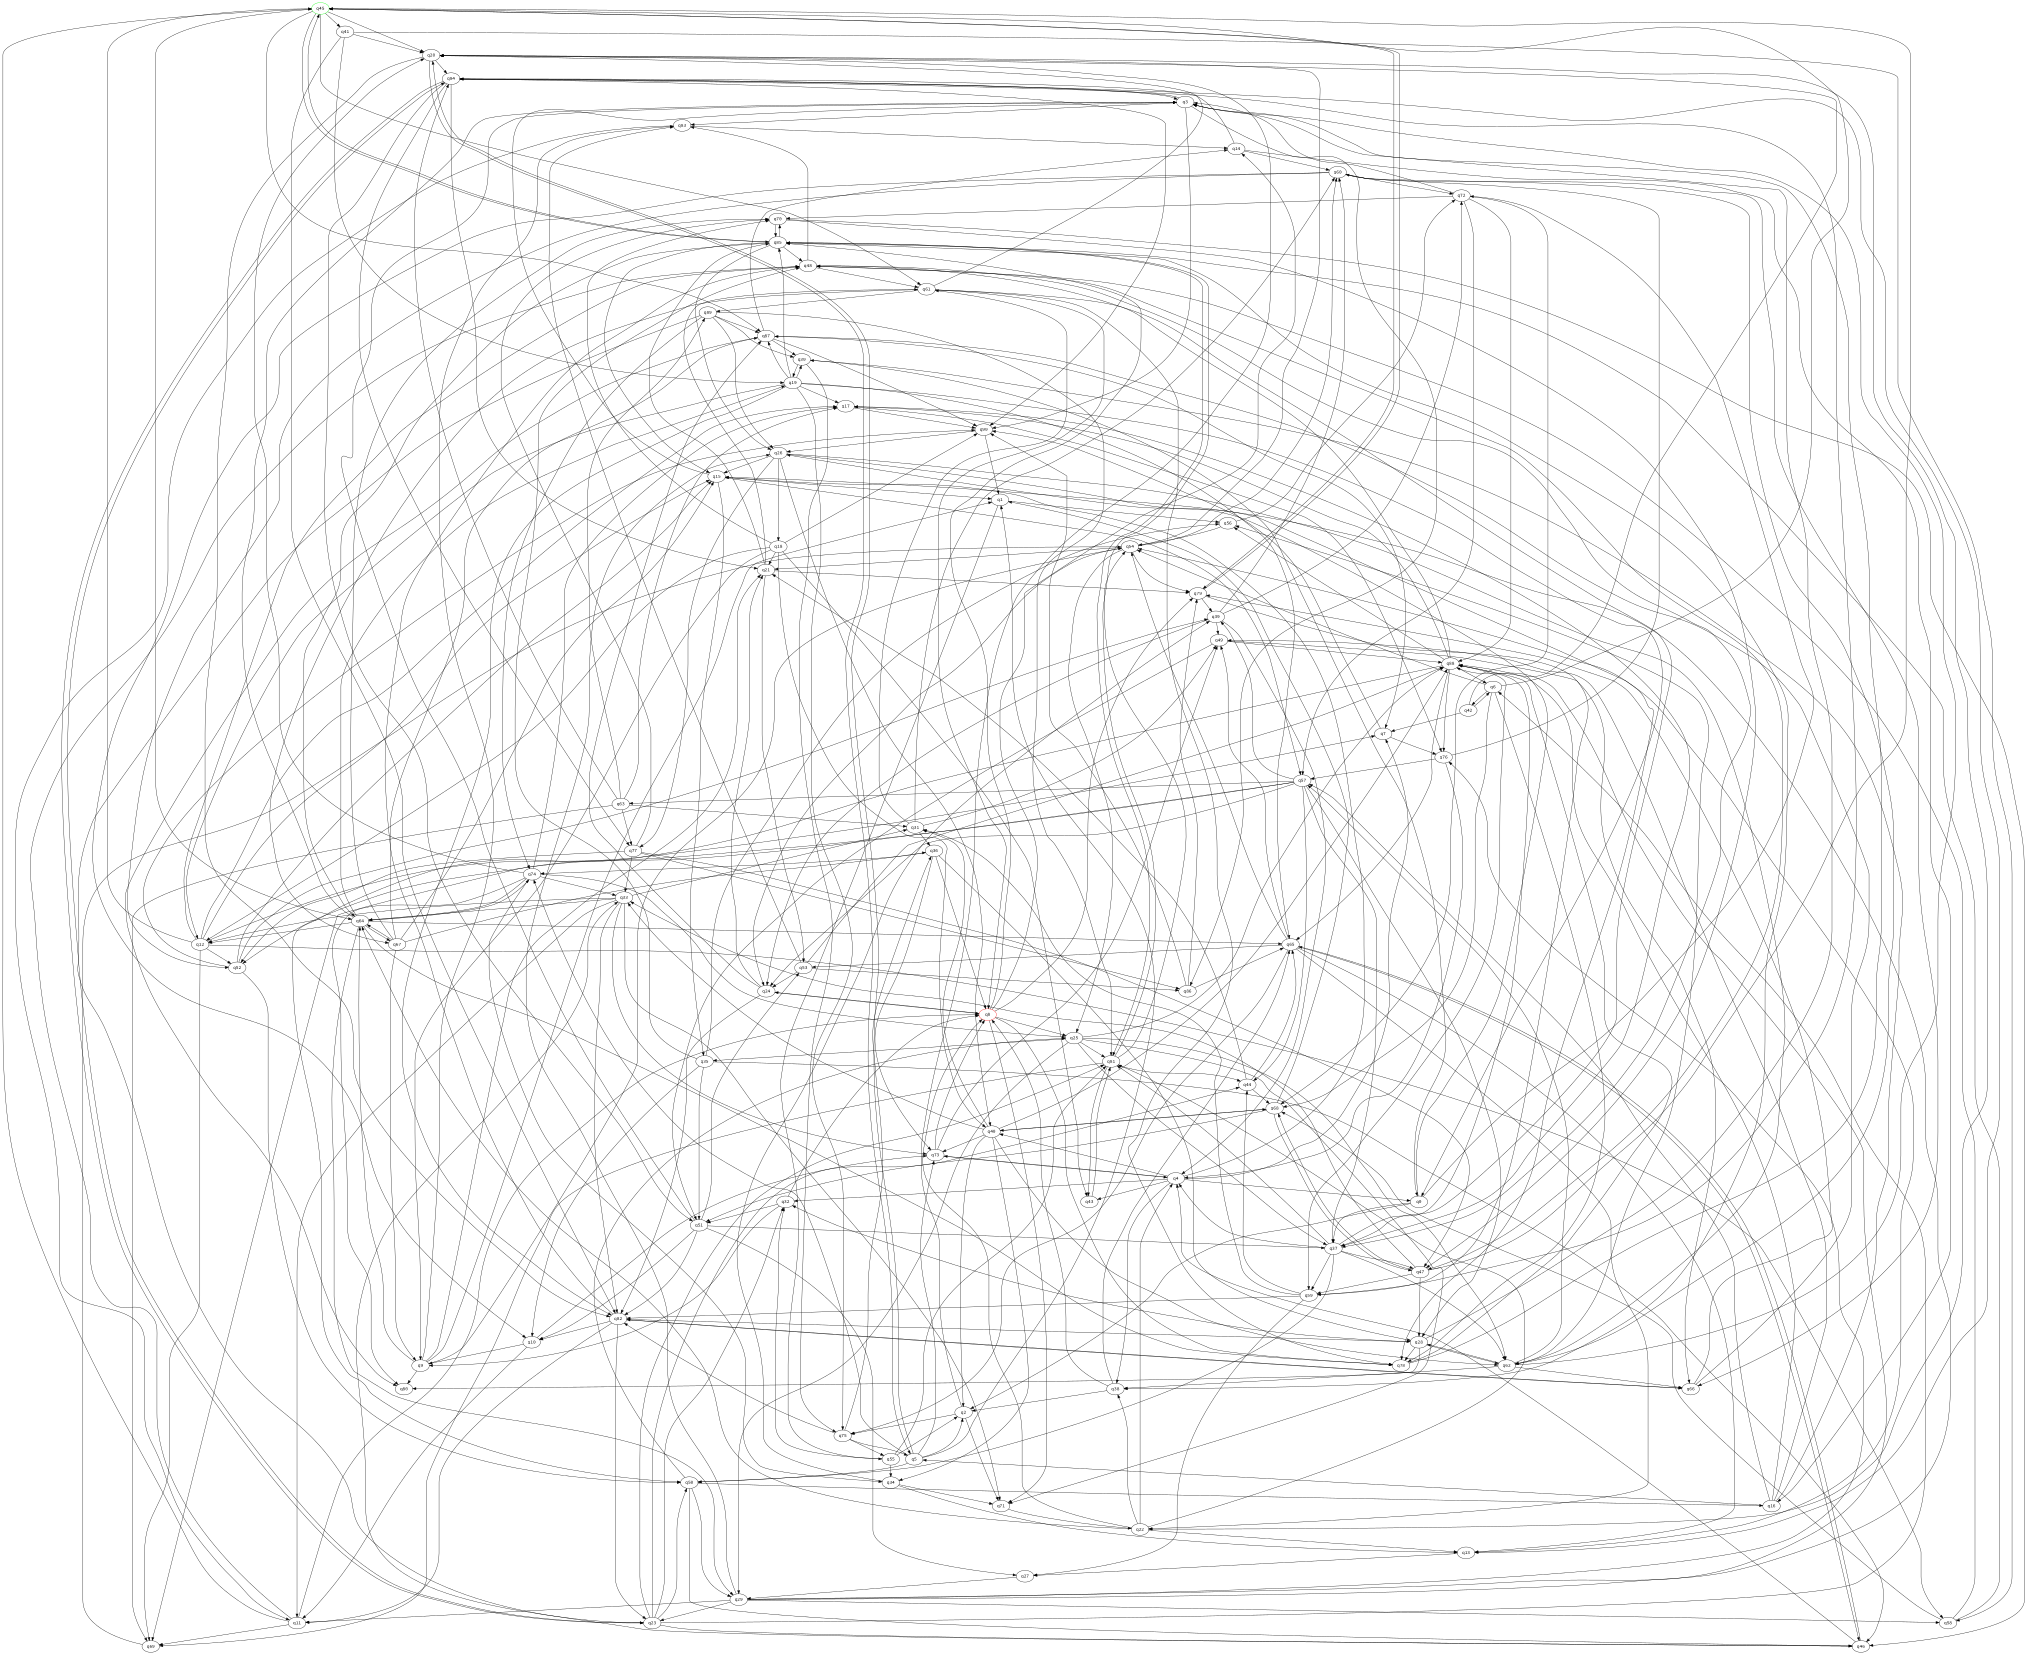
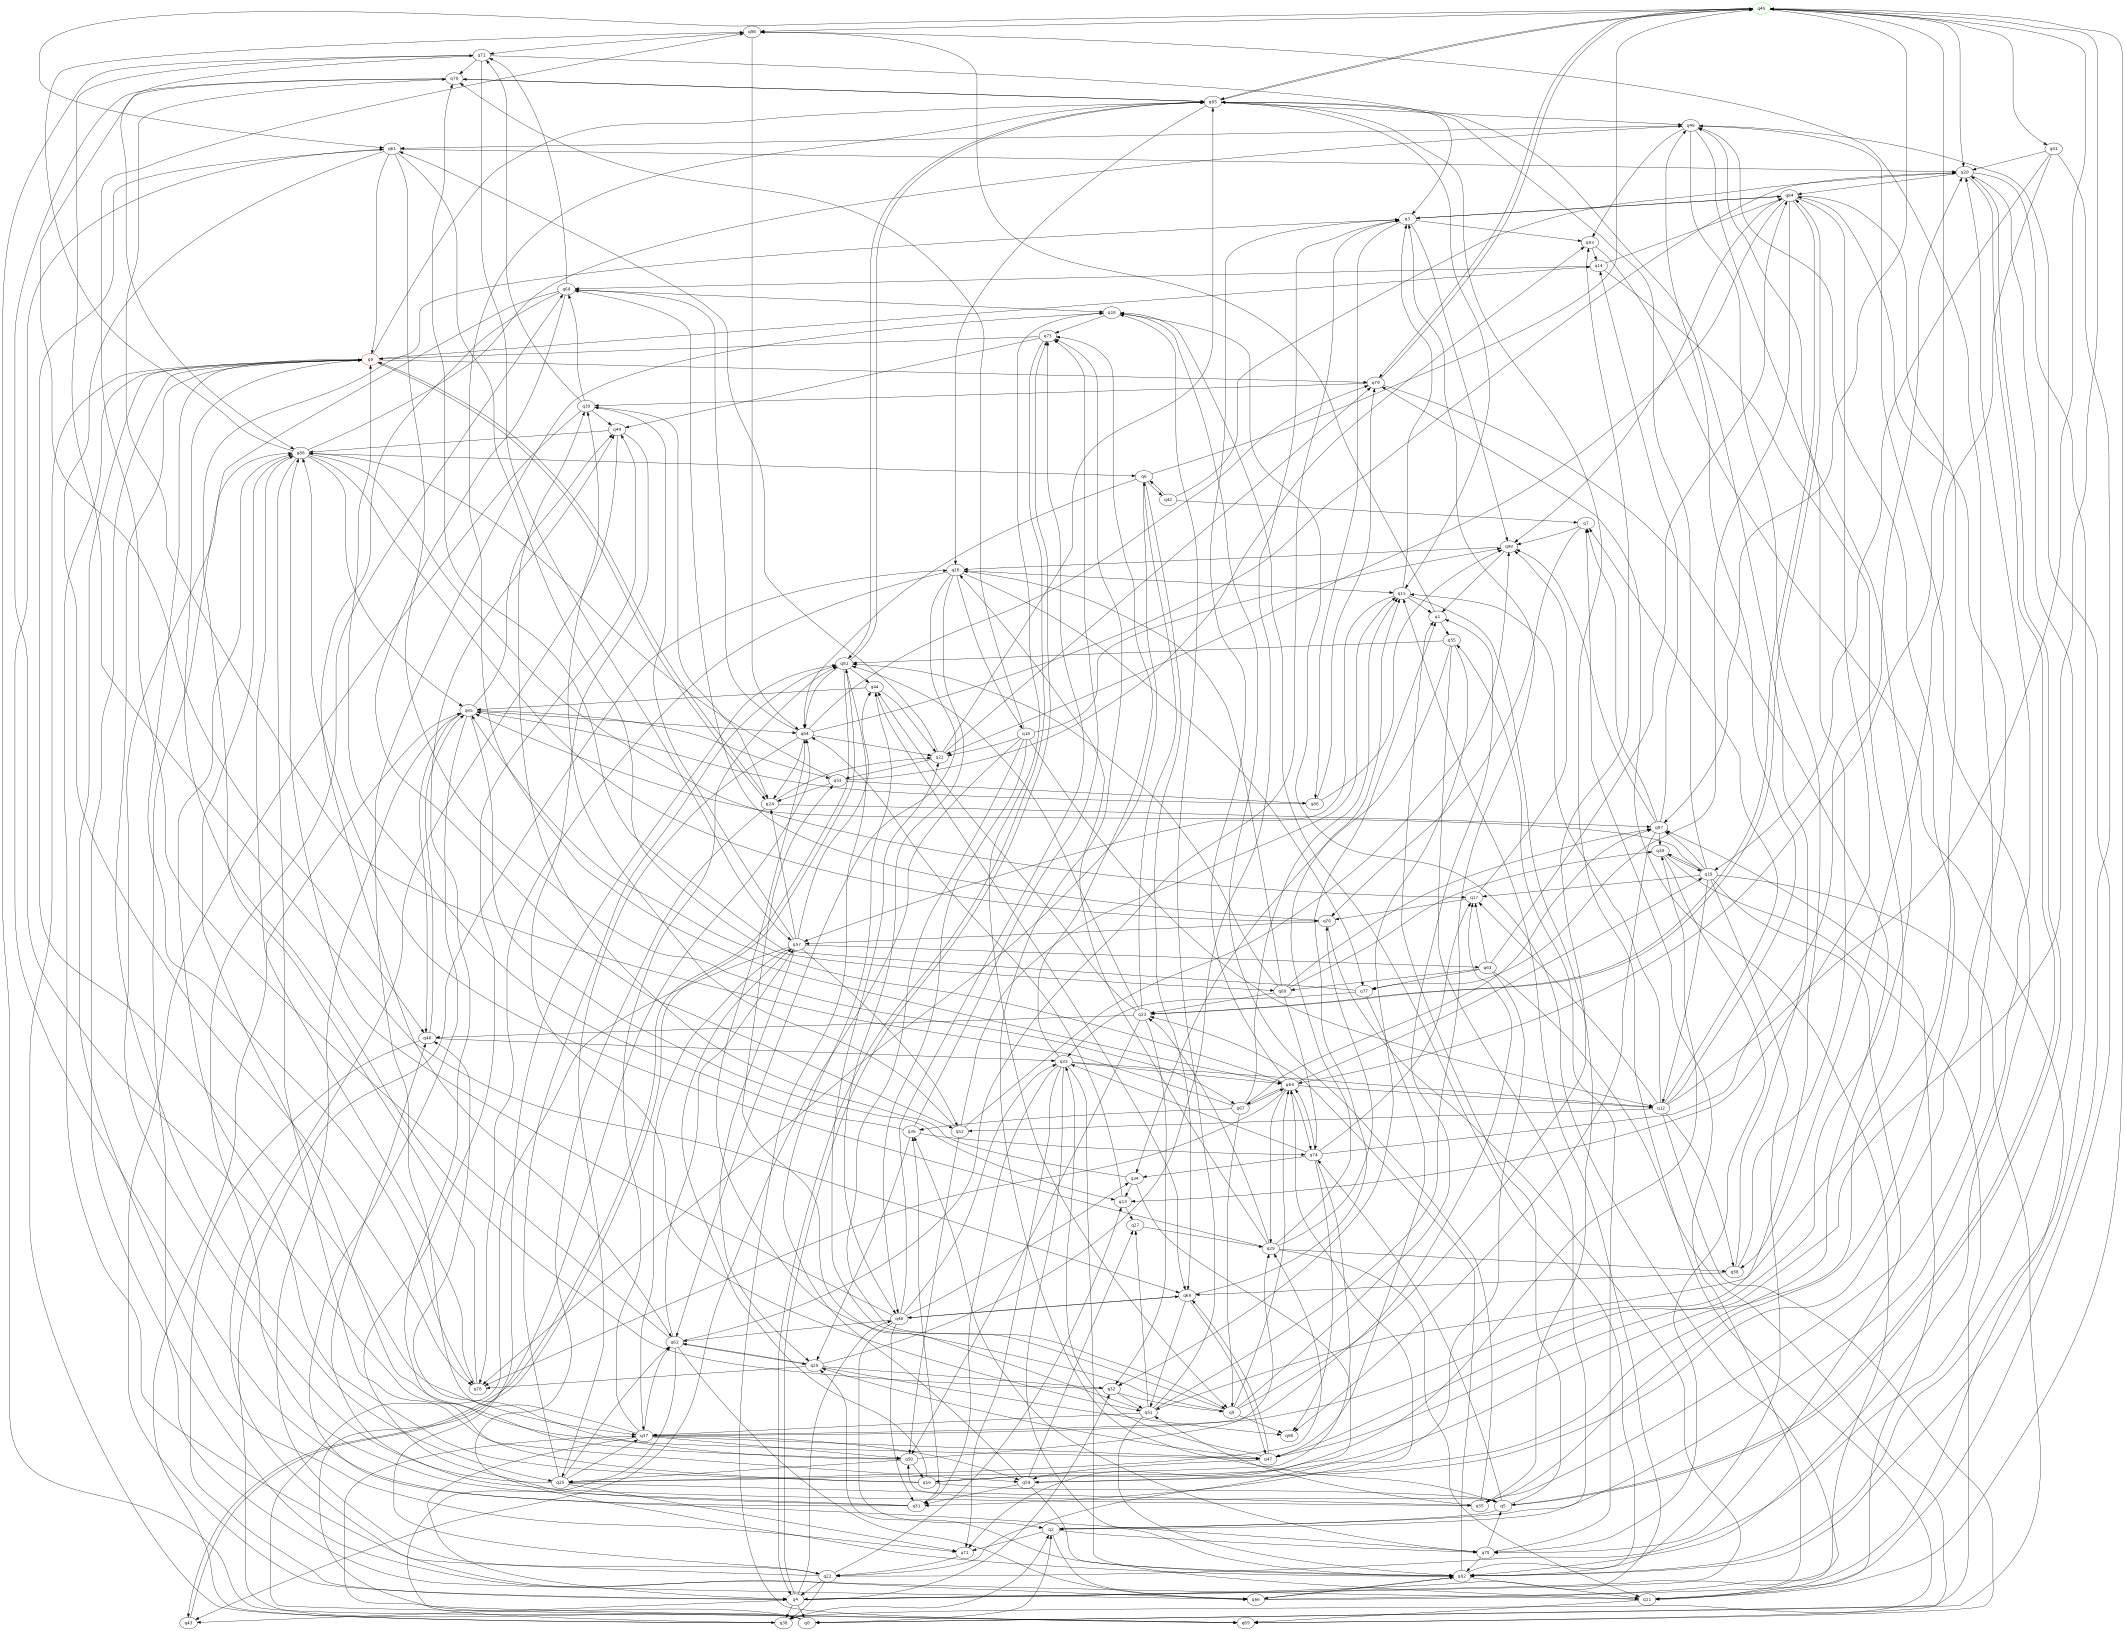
none -> (1258, 20)
(388, 716) -> (2028, 923)
(420, 867) -> none
(909, 921) -> none
(1514, 973) -> (409, 706)
none -> (1098, 1585)
